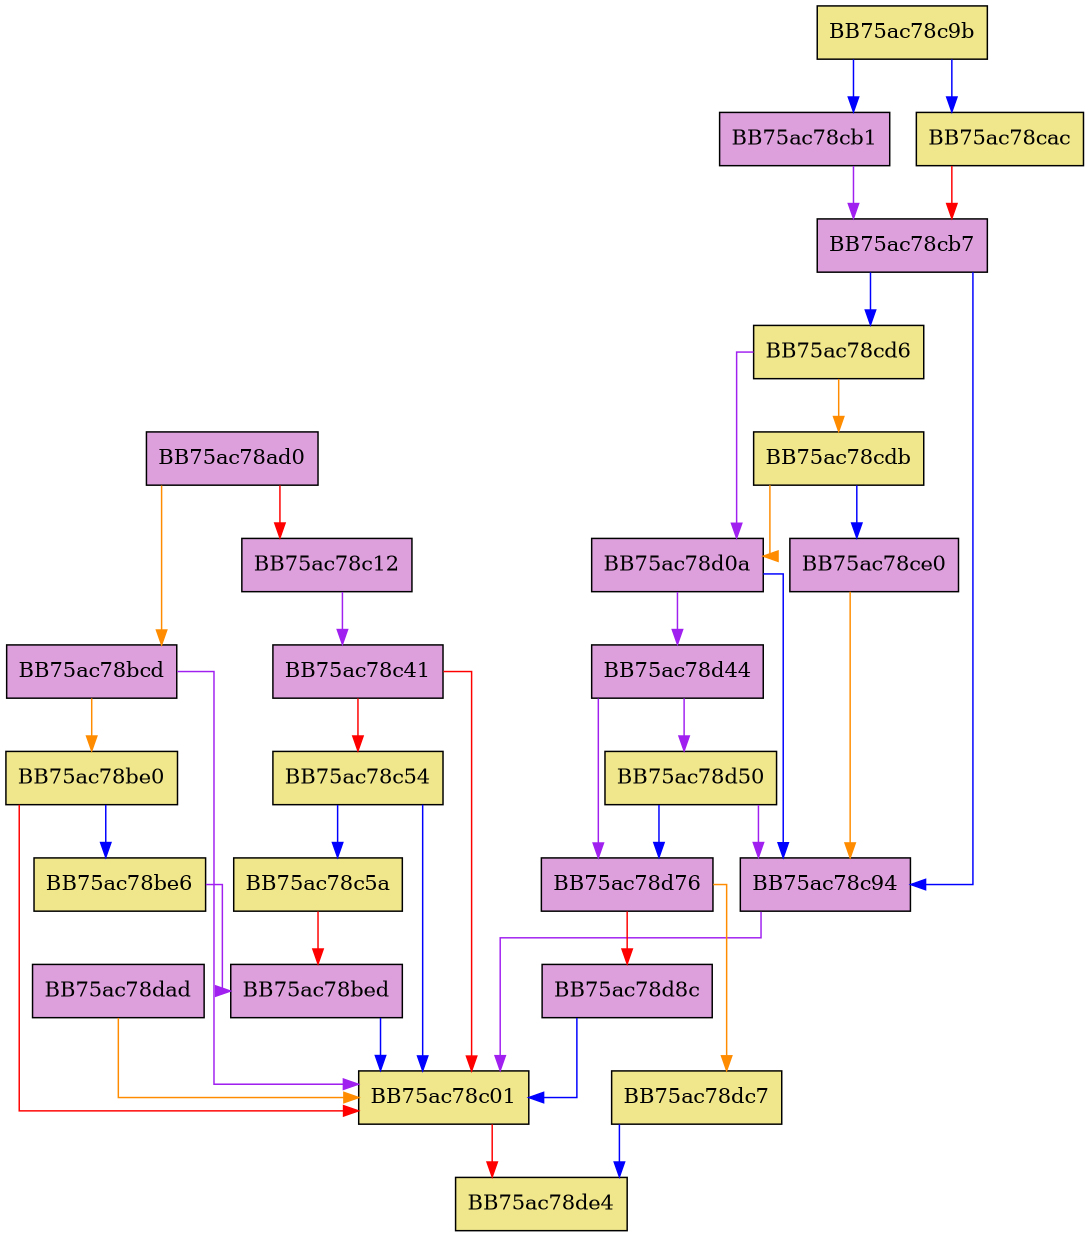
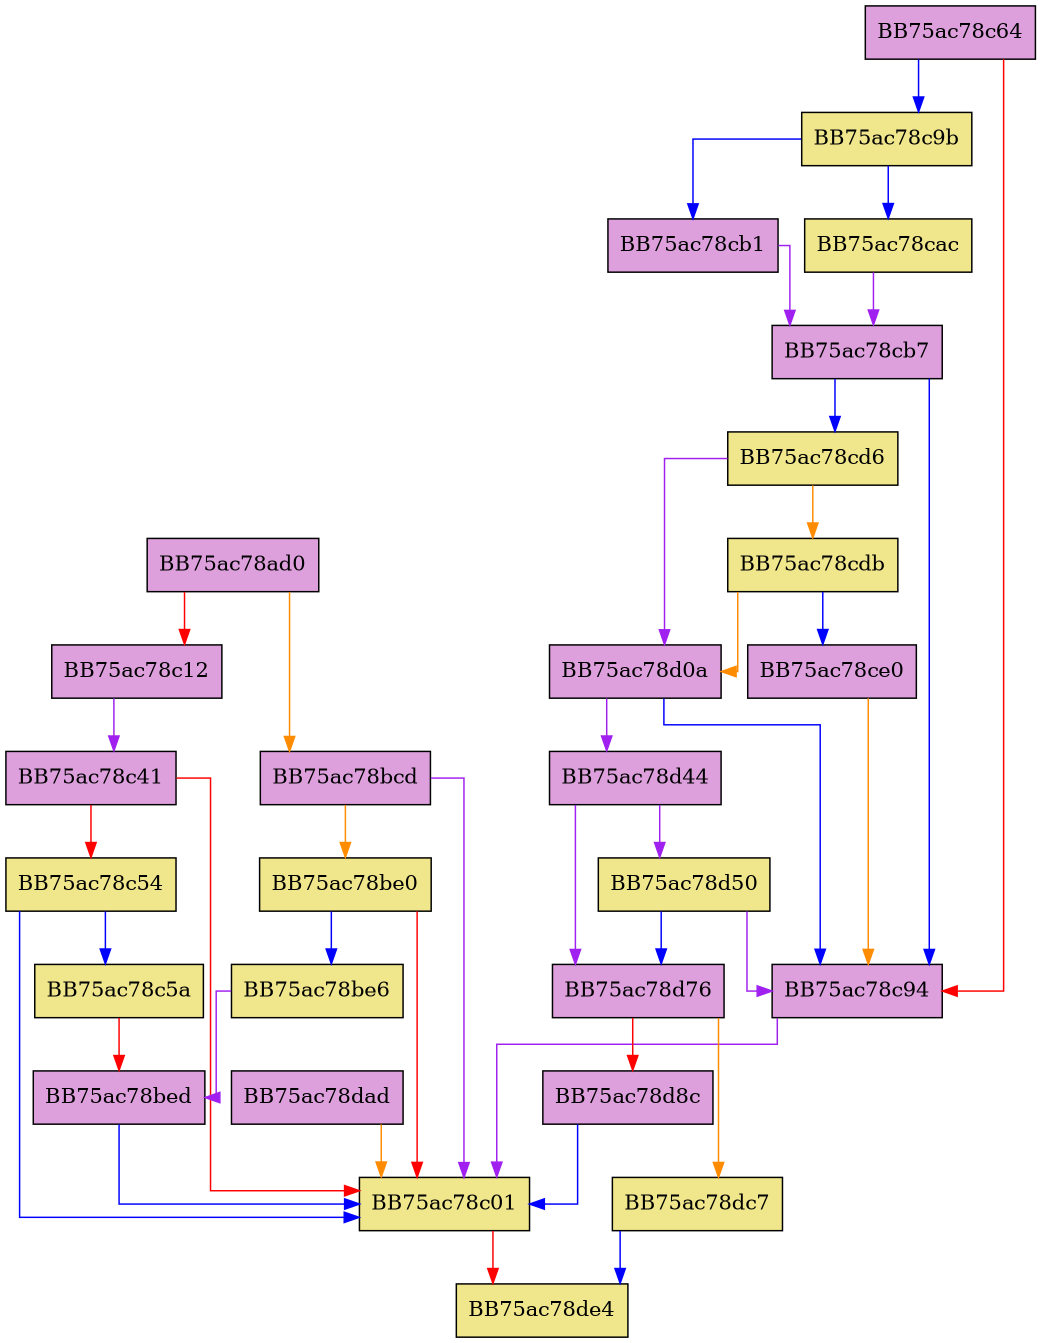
none -> (950, 33)
(952, 185) -> (873, 291)
